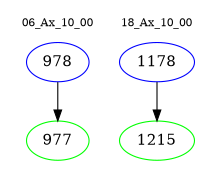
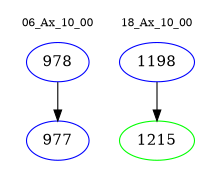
(157, 62) -> (157, 62)
(58, 141) -> (58, 141)
